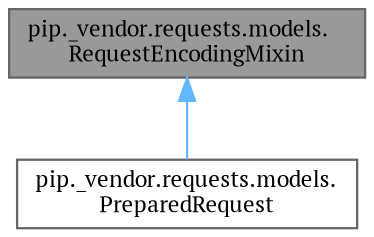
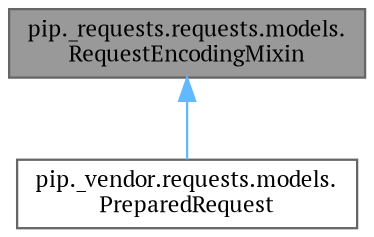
(187, 43) -> (187, 43)
